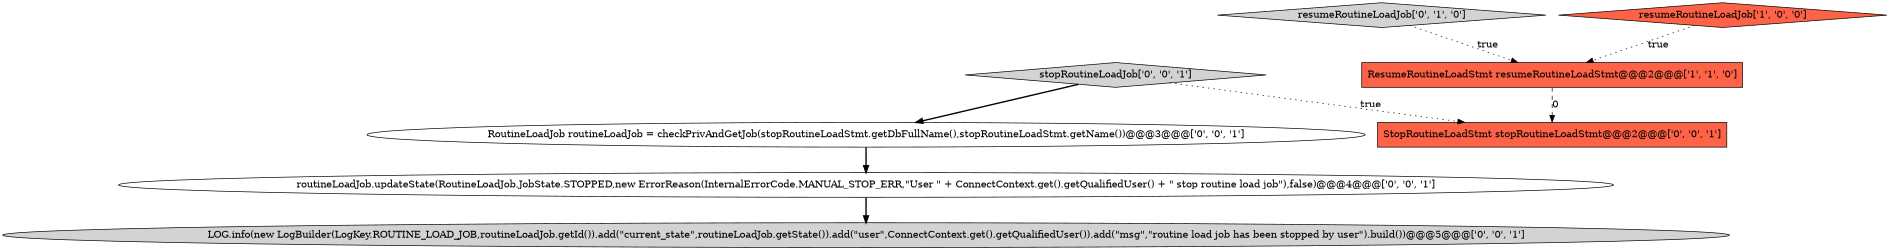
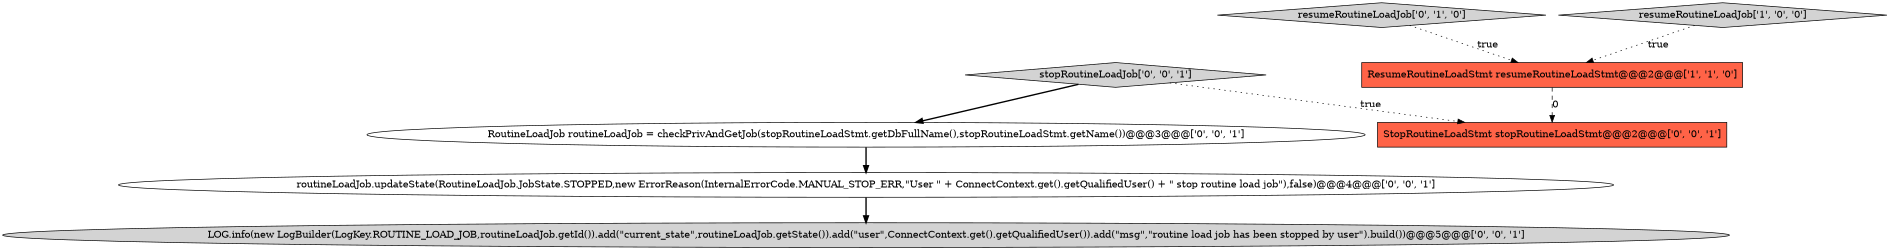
(1723, 15) -> (1723, 15)
